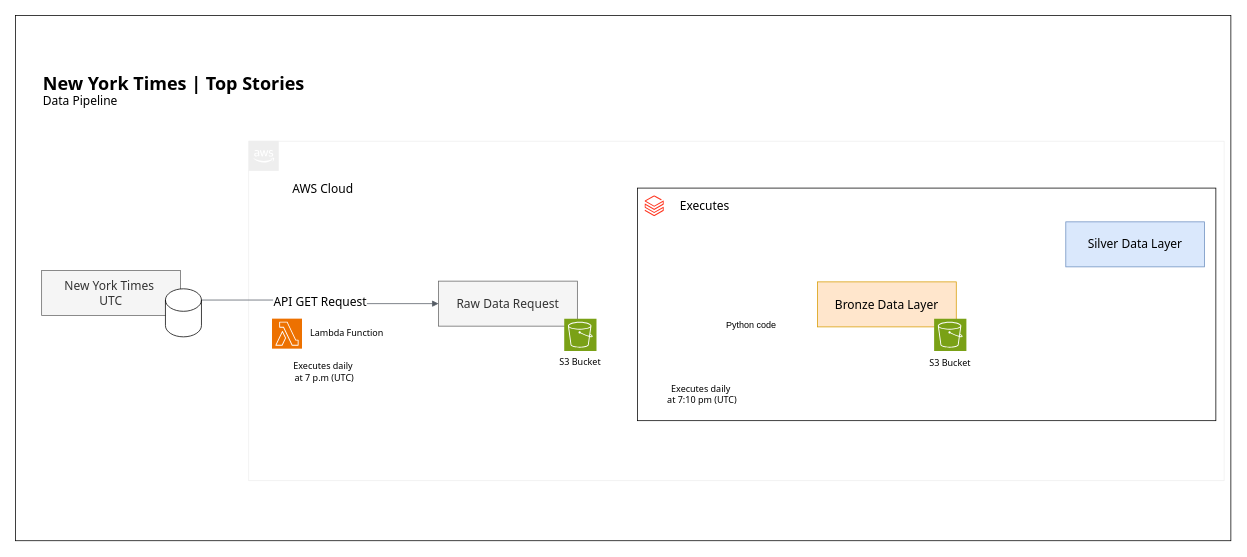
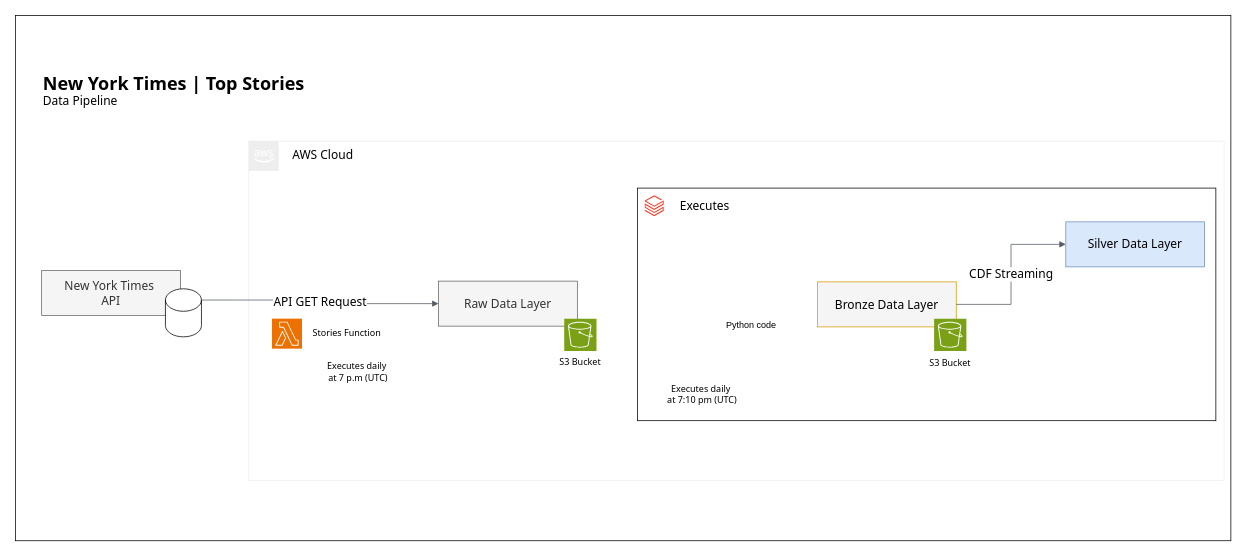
(323, 189) -> (323, 155)
none -> (1011, 274)
(111, 293) -> (111, 293)
(508, 303) -> (508, 303)
(887, 304) -> (887, 304)
(347, 333) -> (347, 333)
(324, 372) -> (358, 372)
